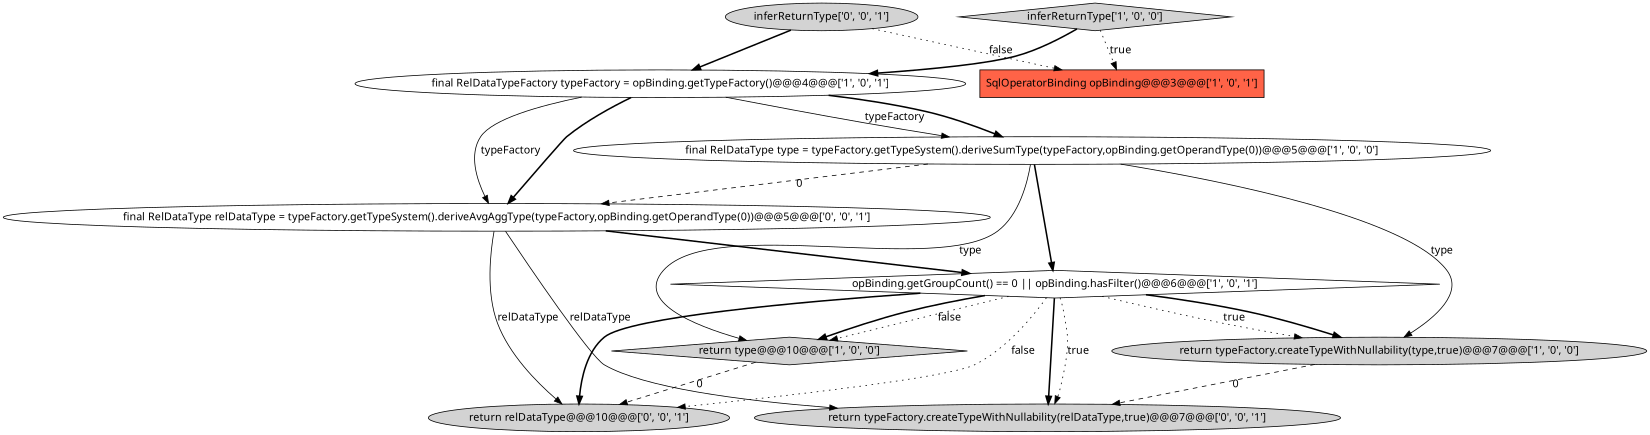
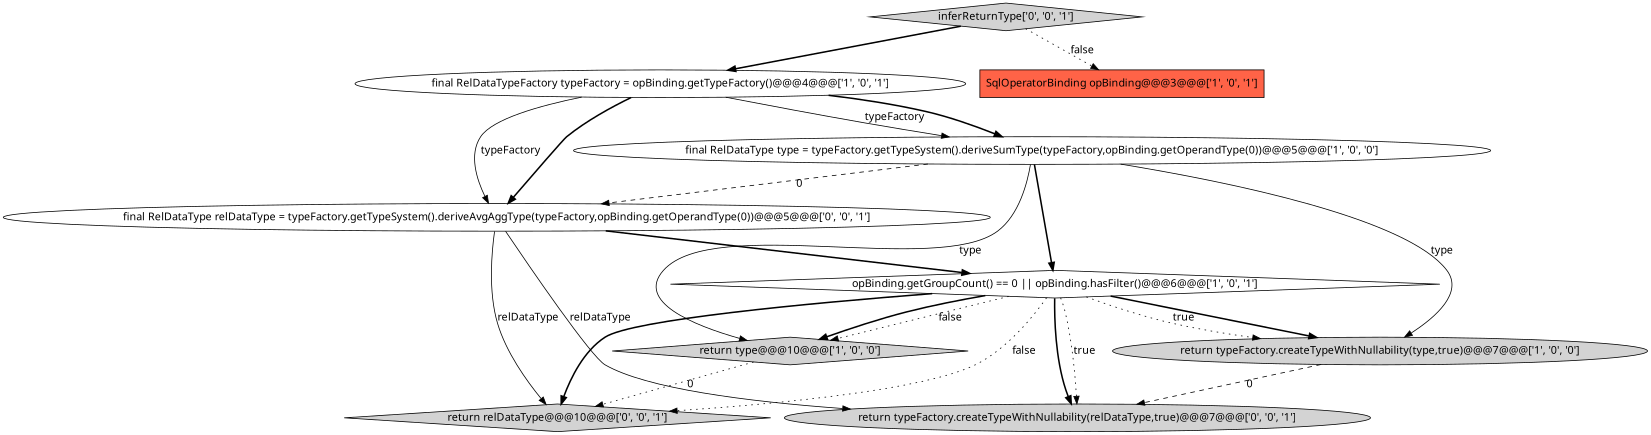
(822, 17) -> (1006, 17)
(1095, 17) -> none
(691, 382) -> (678, 383)
(579, 418) -> (557, 418)
